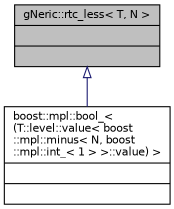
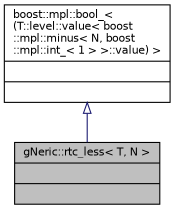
(87, 92) -> (87, 128)
